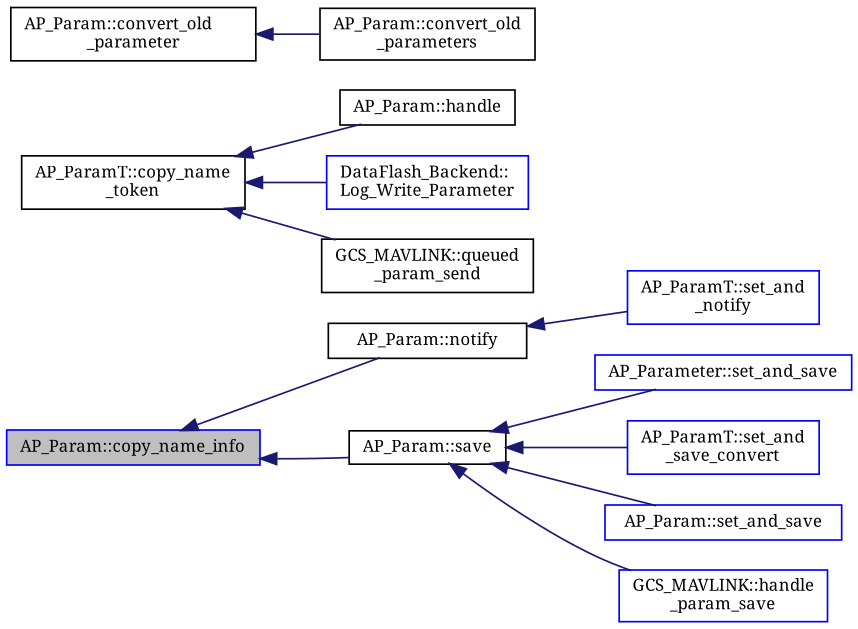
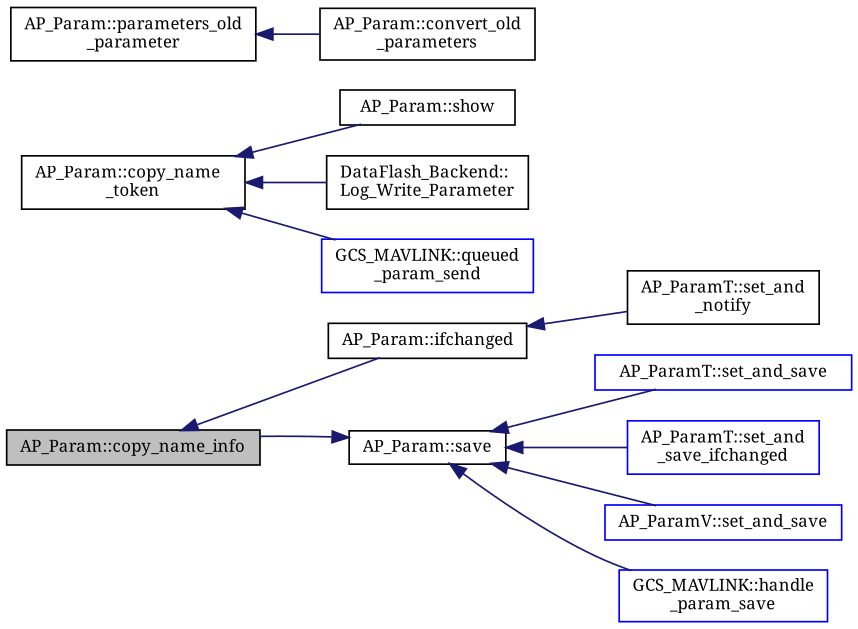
(133, 34) -> (133, 34)
(428, 108) -> (428, 108)
(133, 182) -> (133, 182)
(428, 182) -> (428, 182)
(428, 266) -> (428, 266)
(723, 298) -> (723, 298)
(428, 341) -> (428, 341)
(723, 372) -> (723, 372)
(133, 448) -> (133, 448)
(723, 448) -> (723, 448)
(313, 458) -> (296, 436)
(723, 522) -> (723, 522)
